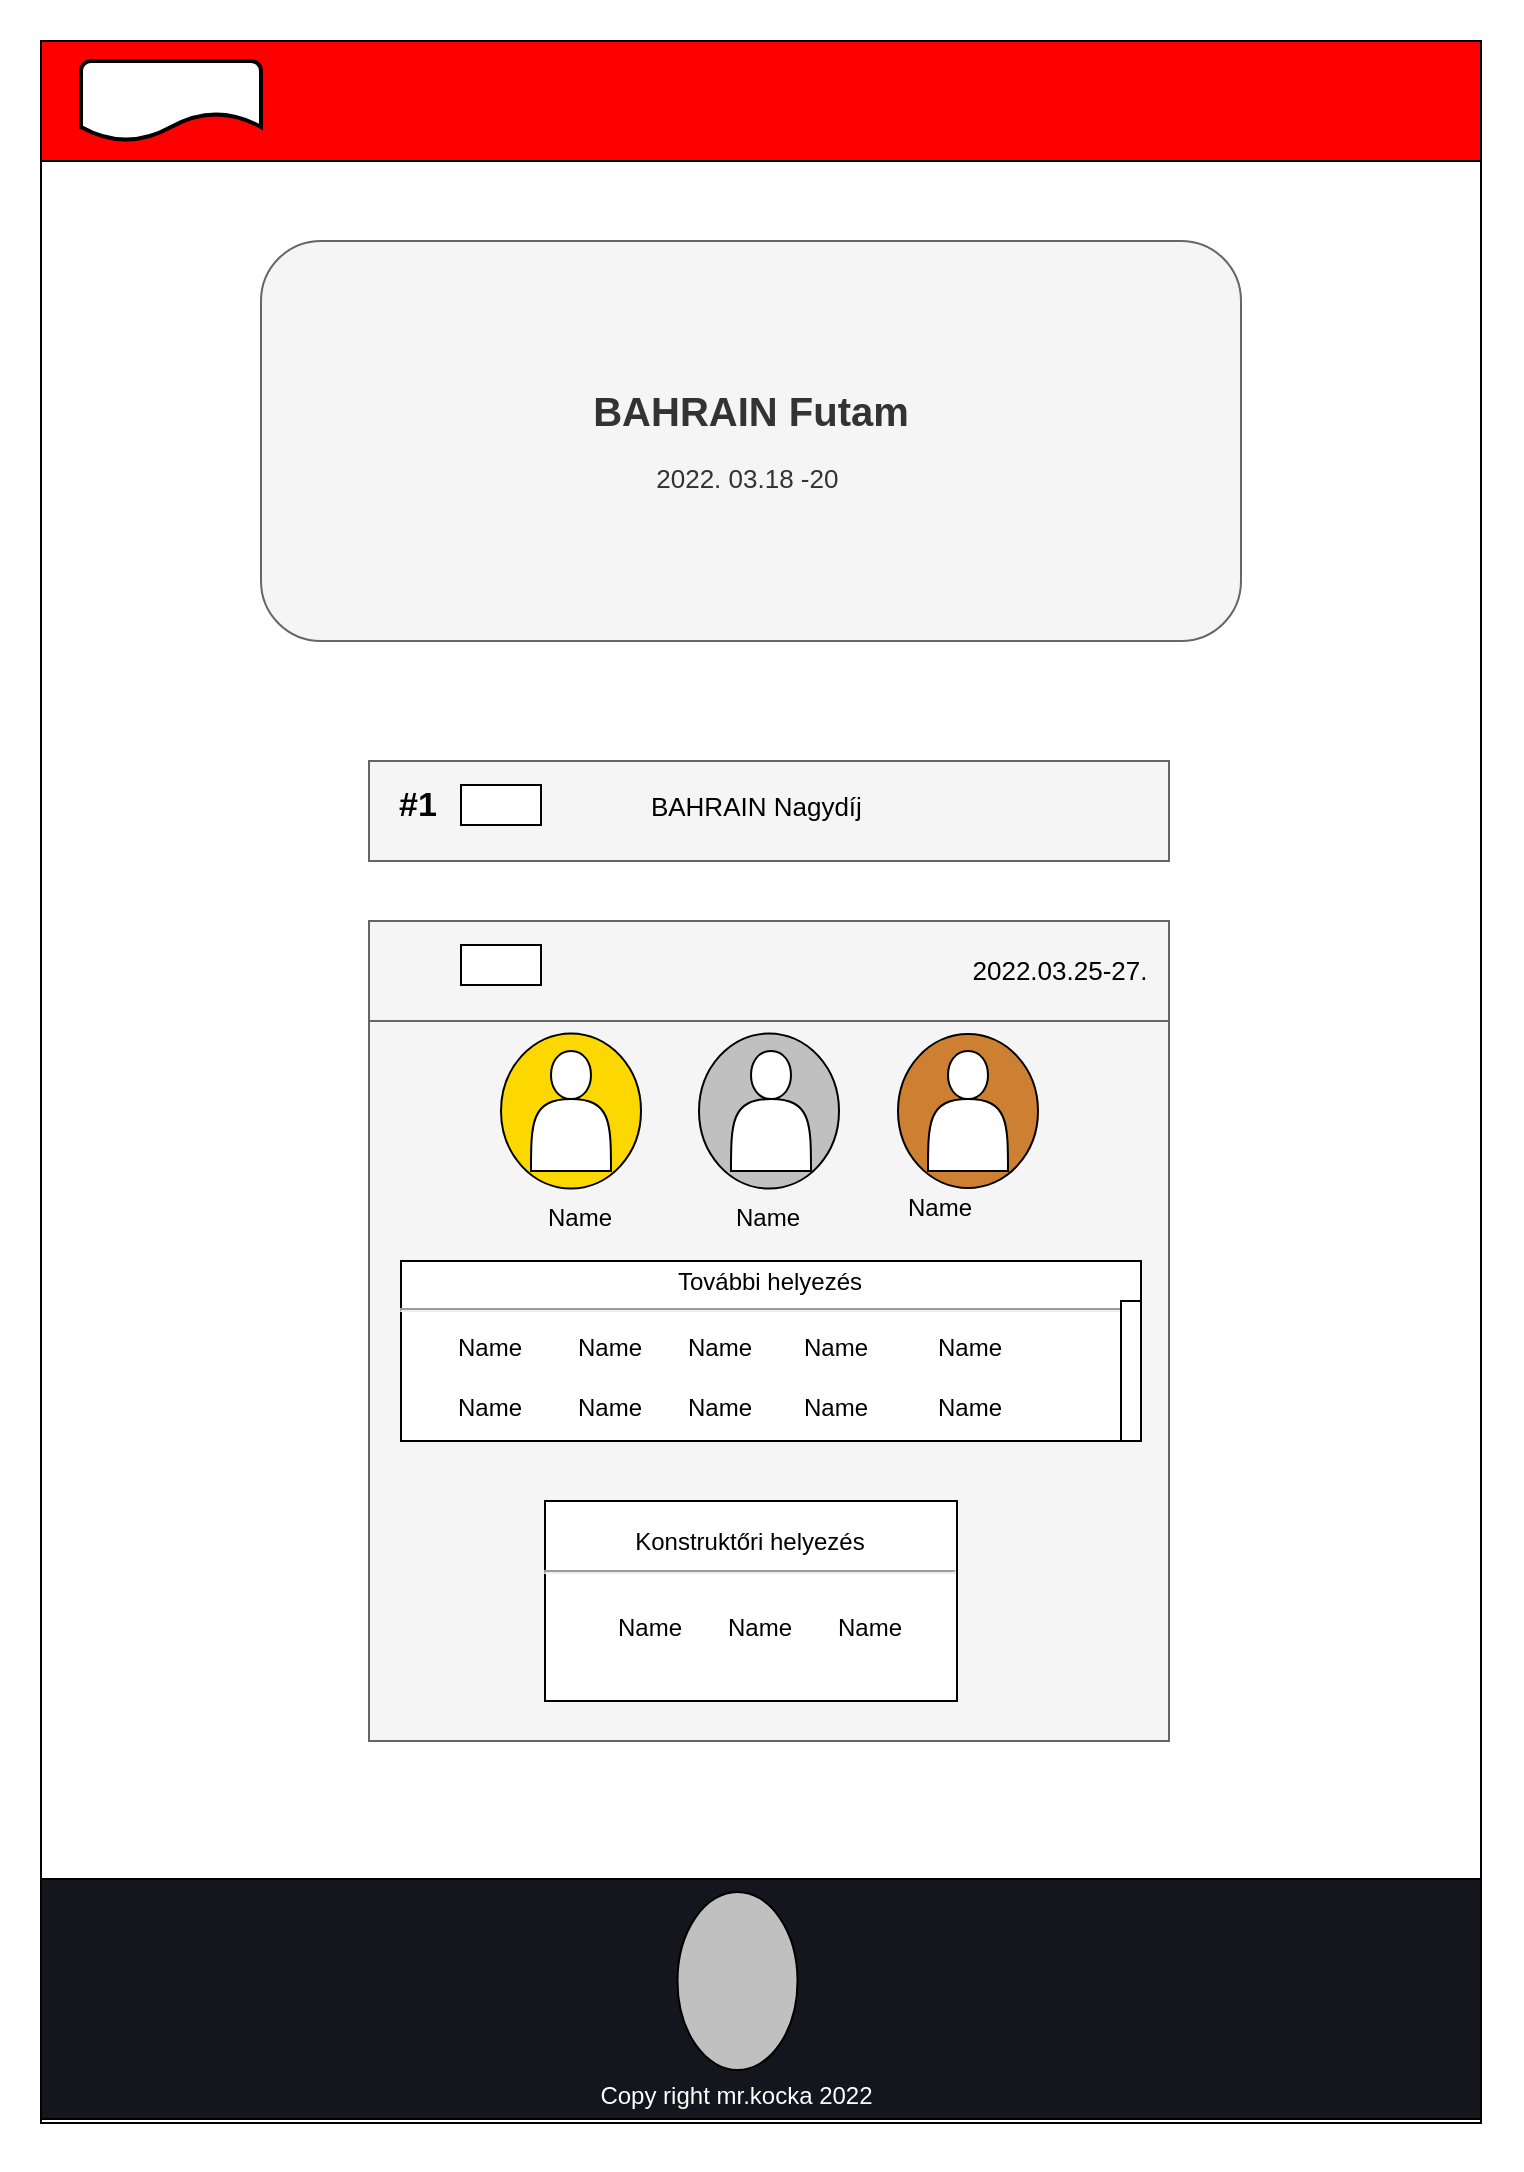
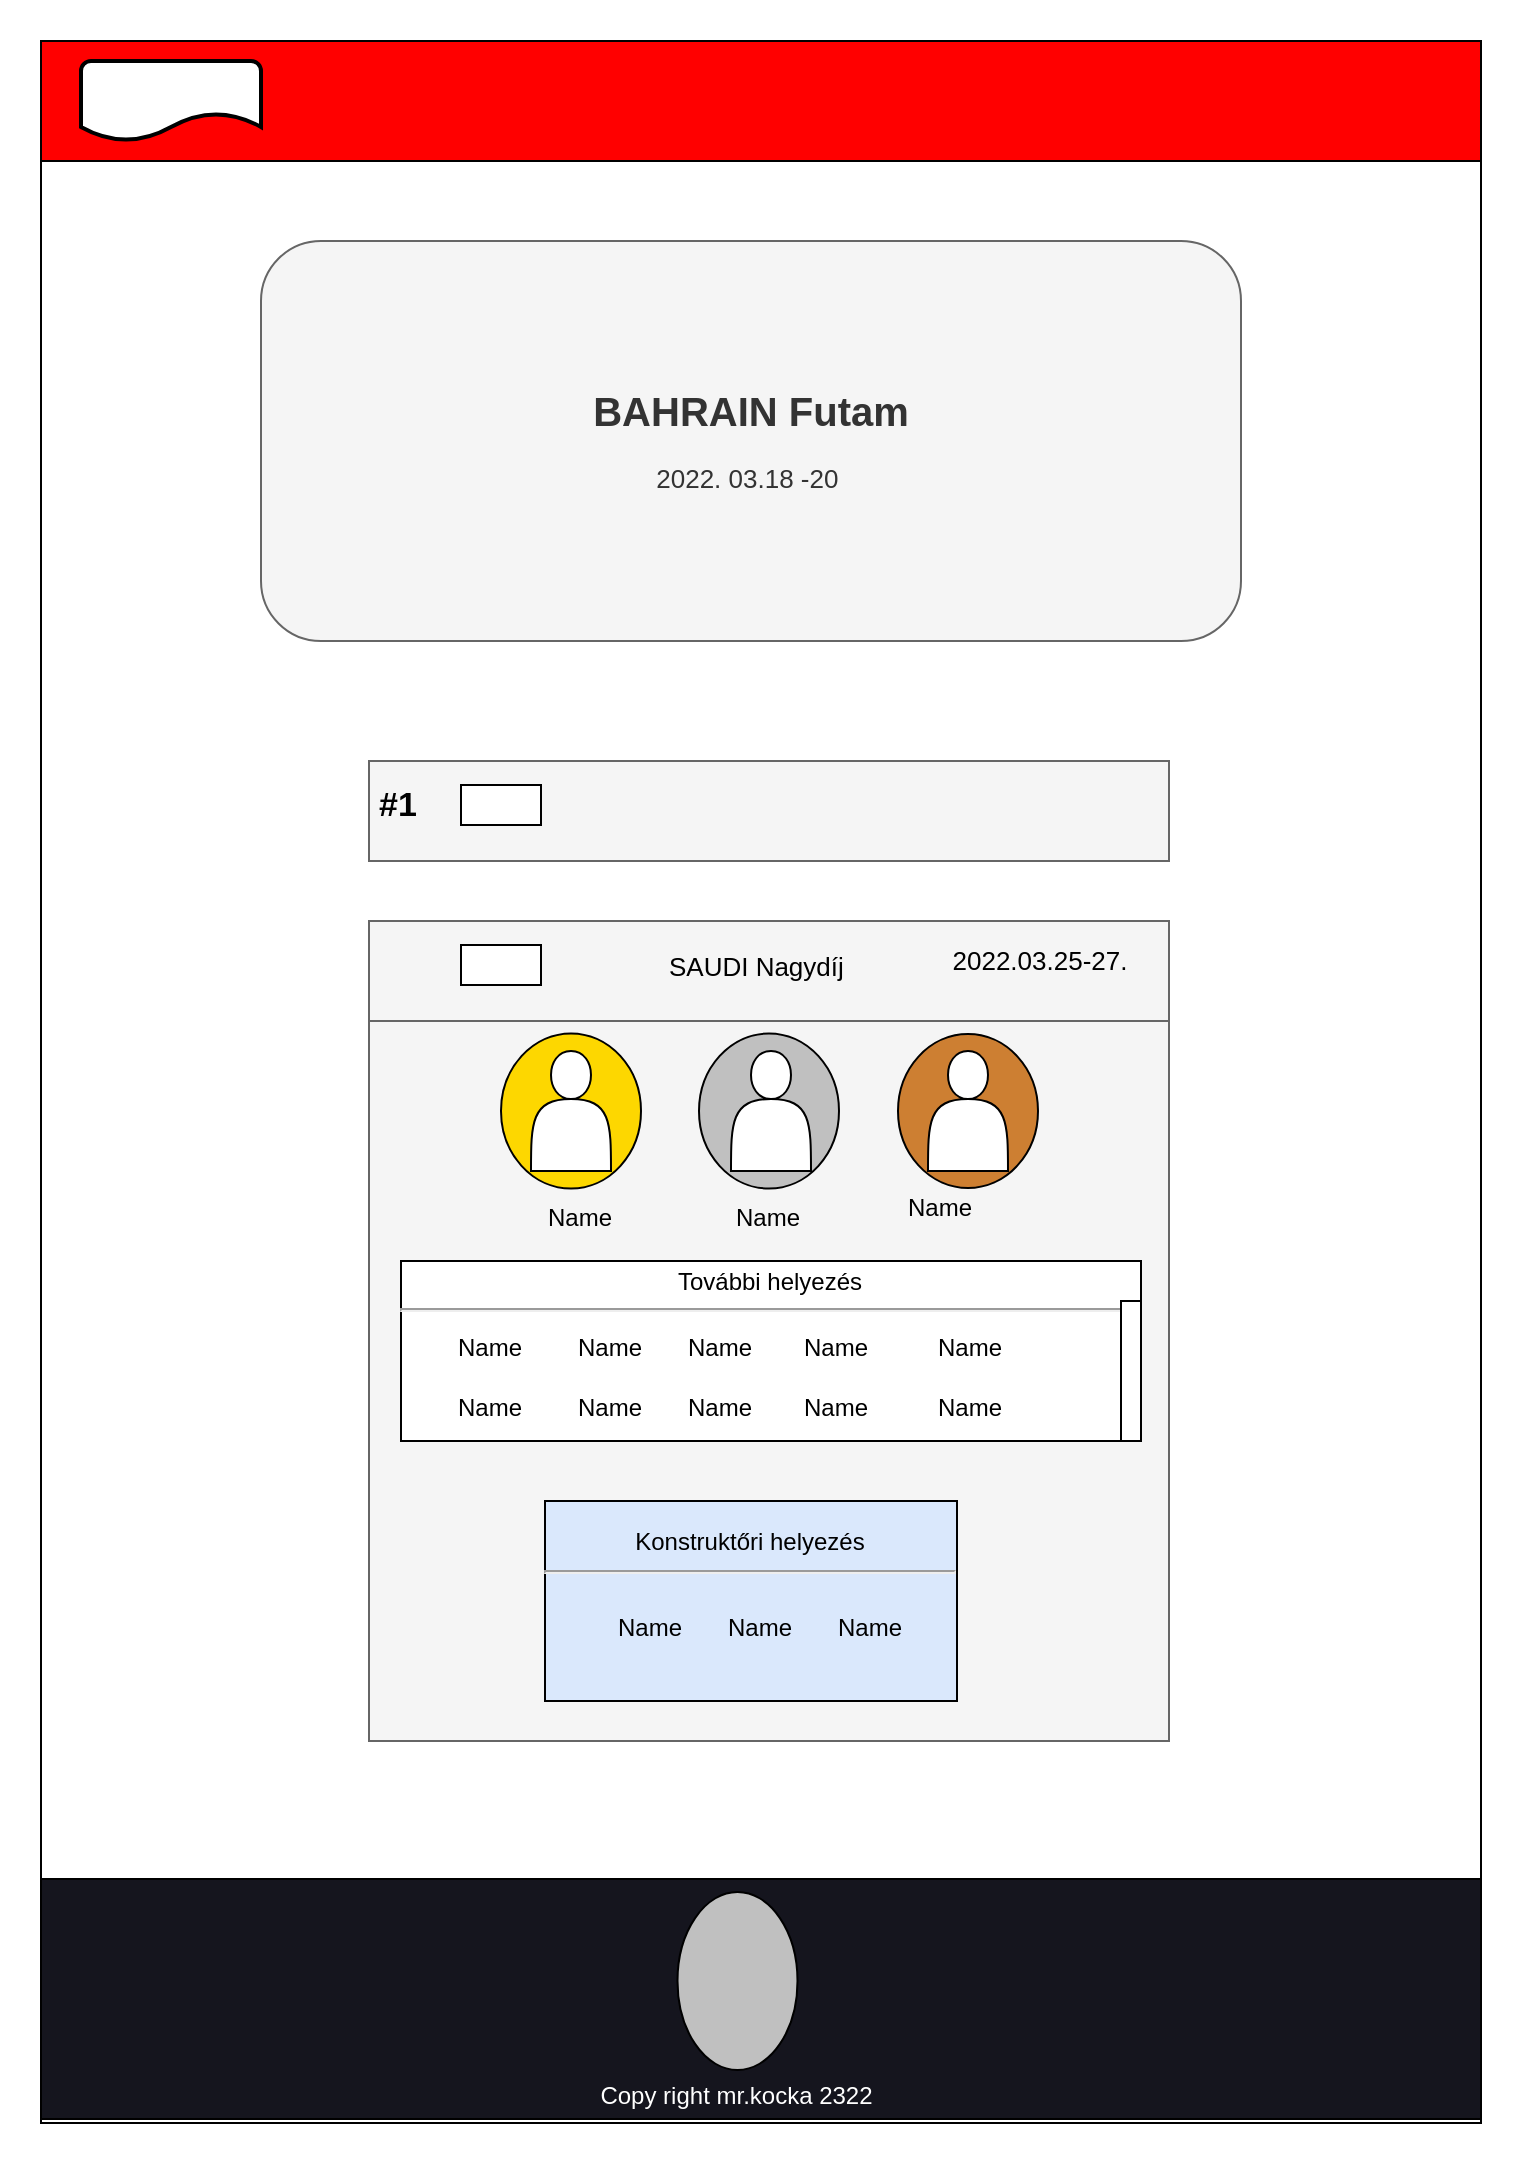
(761, 805) -> none
(419, 811) -> (399, 811)
none -> (761, 965)
(1061, 969) -> (1041, 959)
(751, 1601) -> (751, 1601)
(737, 2096) -> (737, 2096)
